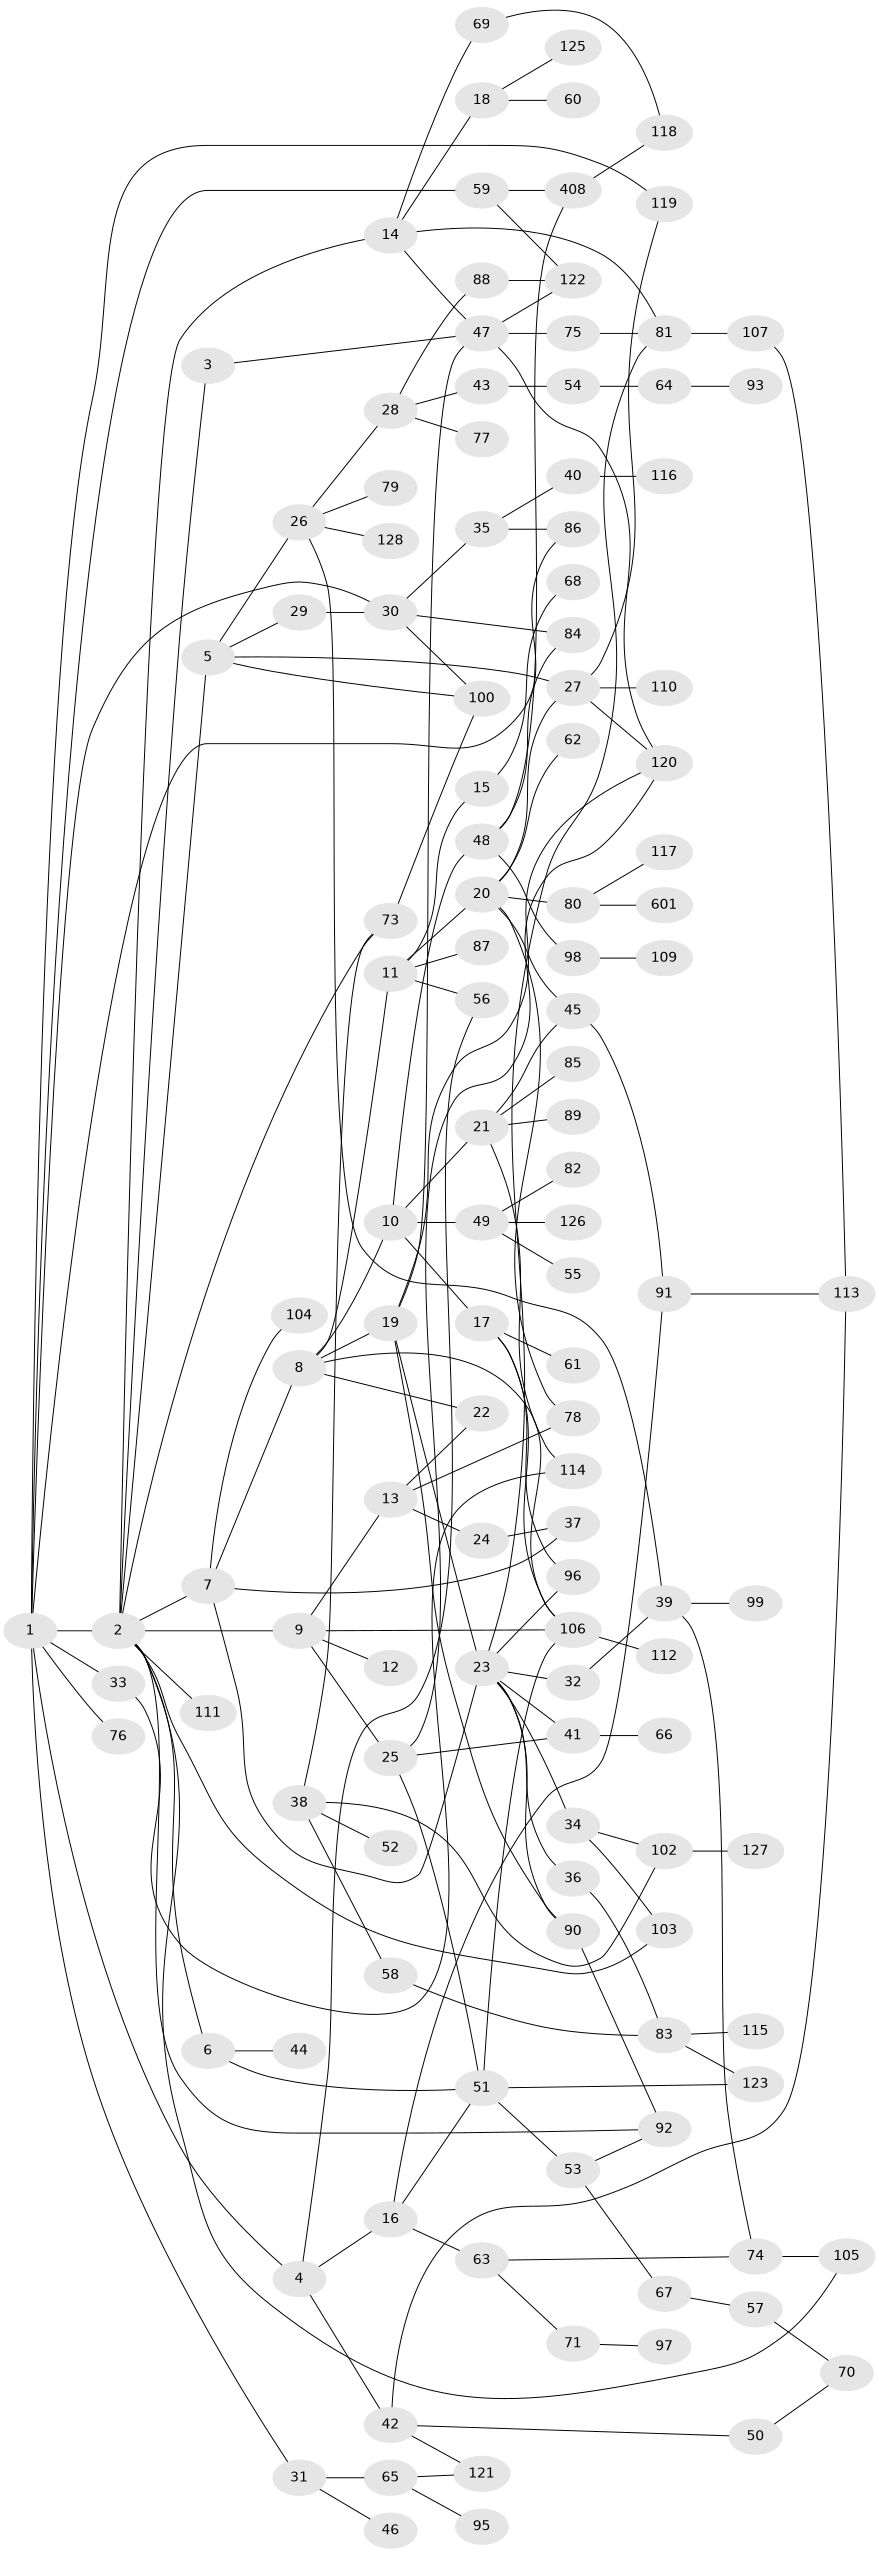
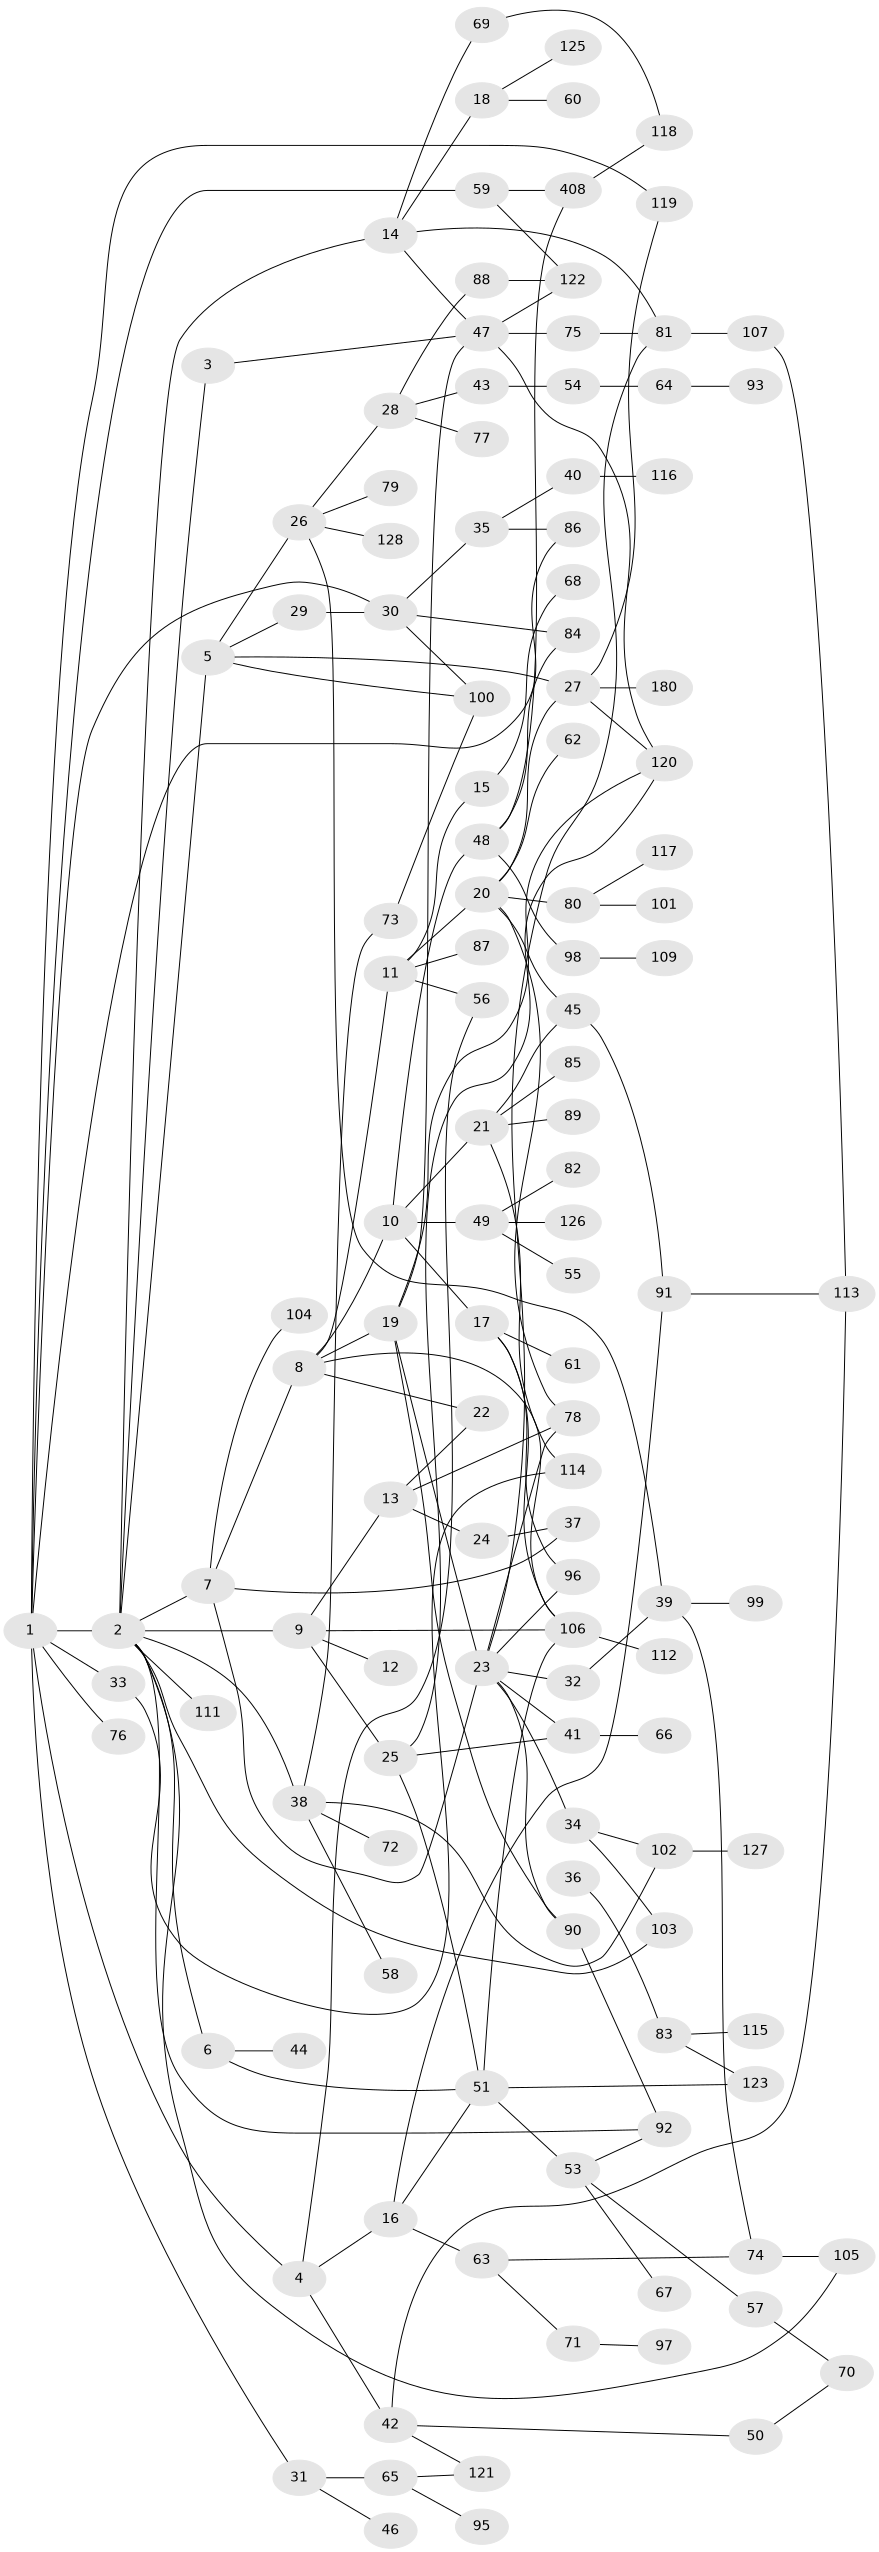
(664, 688) -> (664, 688)
(664, 905) -> (664, 905)
(217, 1262) -> (247, 1698)
(526, 1774) -> (518, 1539)
(391, 1848) -> (391, 1848)
(523, 2022) -> none
(710, 2302) -> (664, 2240)
